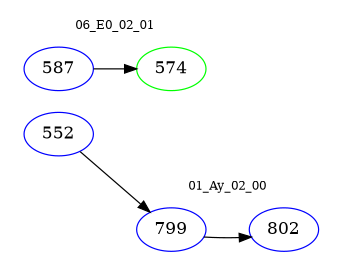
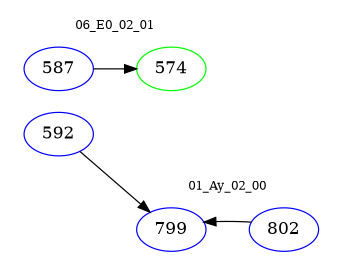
(59, 134) -> (59, 134)
(221, 238) -> (234, 221)
